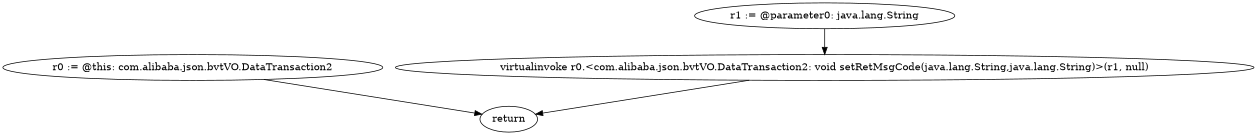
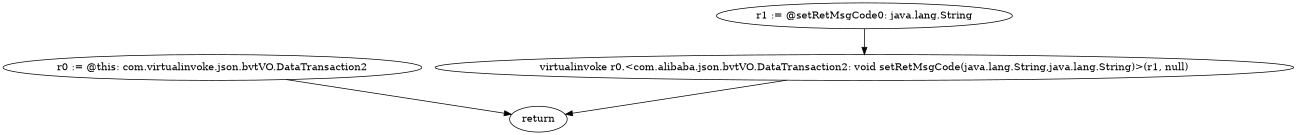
(825, 16) -> (864, 16)
(193, 67) -> (212, 67)
